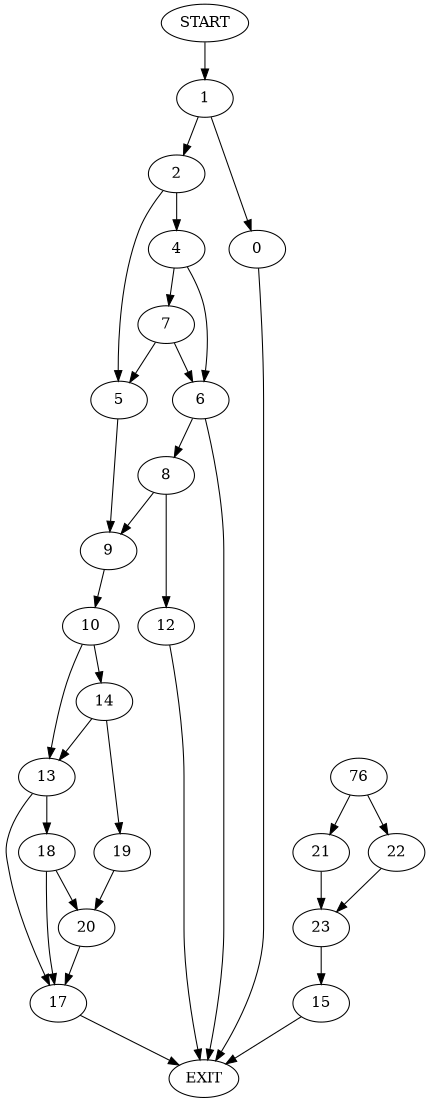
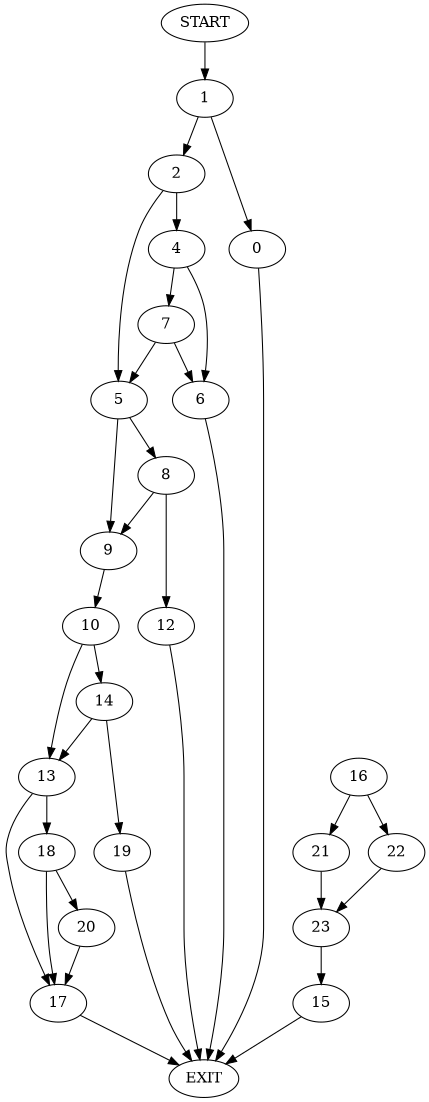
(186, 433) -> (140, 433)
(359, 777) -> (359, 777)
(107, 885) -> (148, 964)
